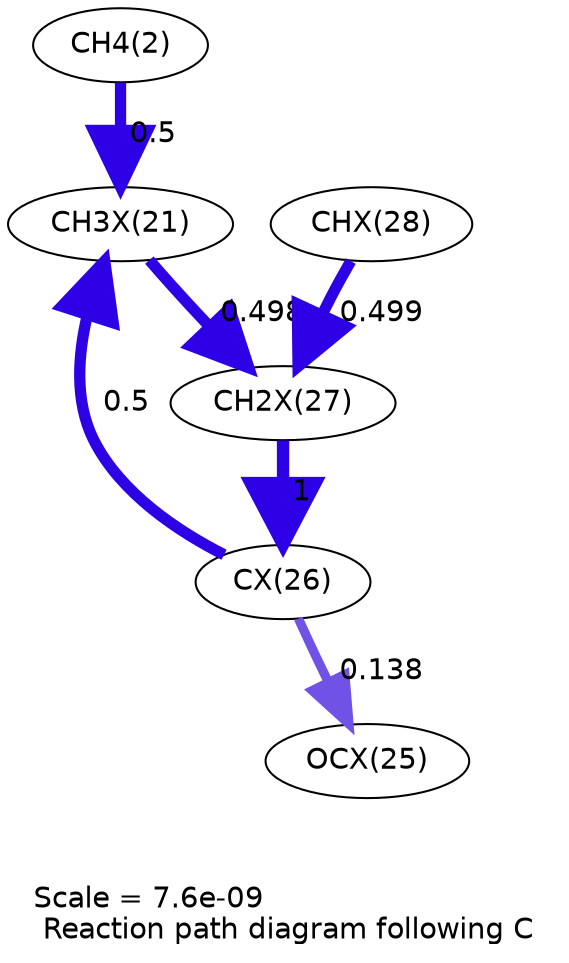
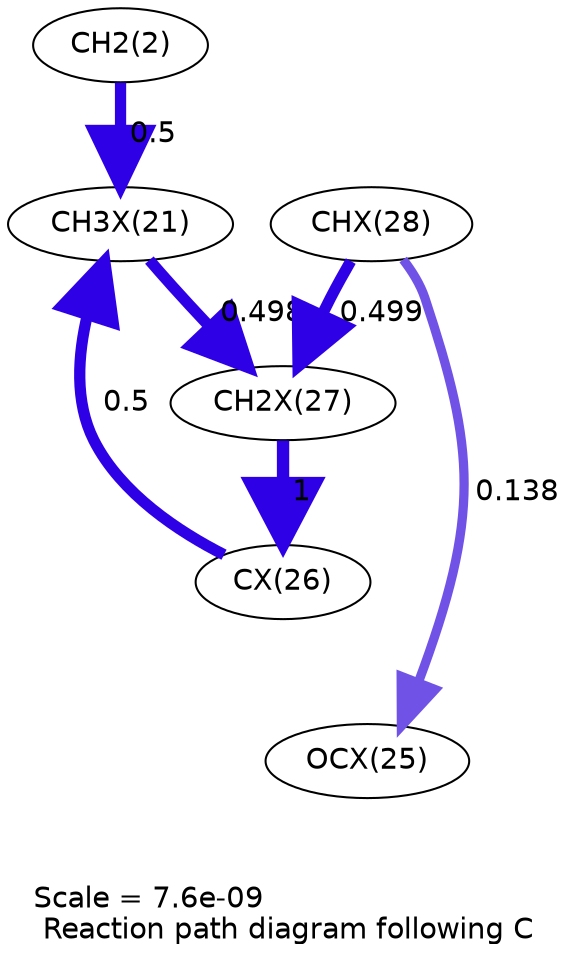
(121, 45) -> (121, 45)
(313, 650) -> (463, 469)
